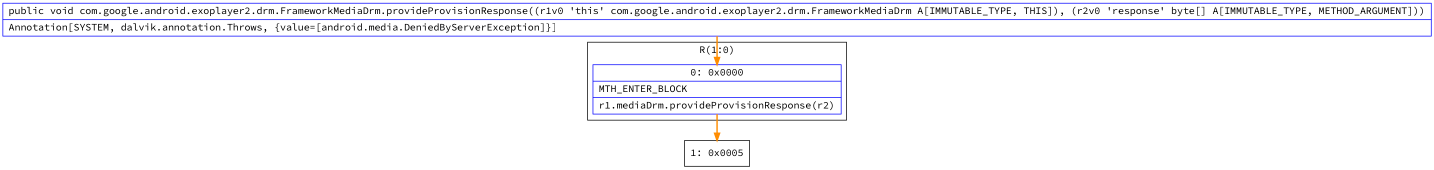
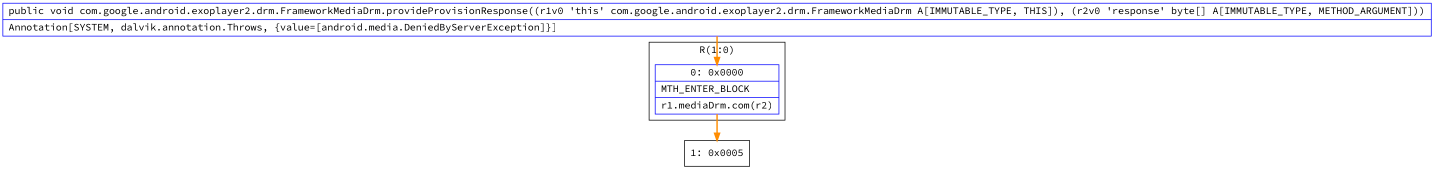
(717, 106) -> (717, 106)
